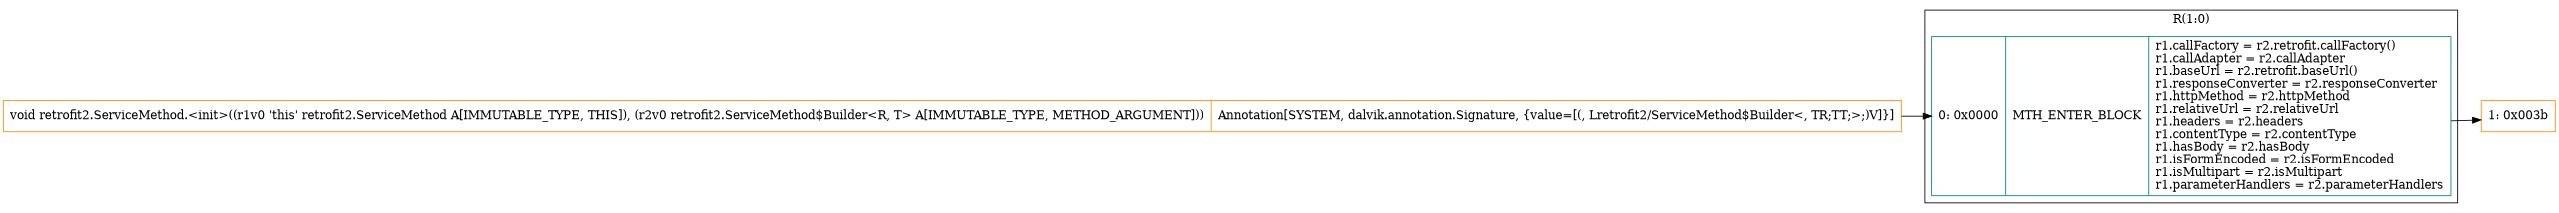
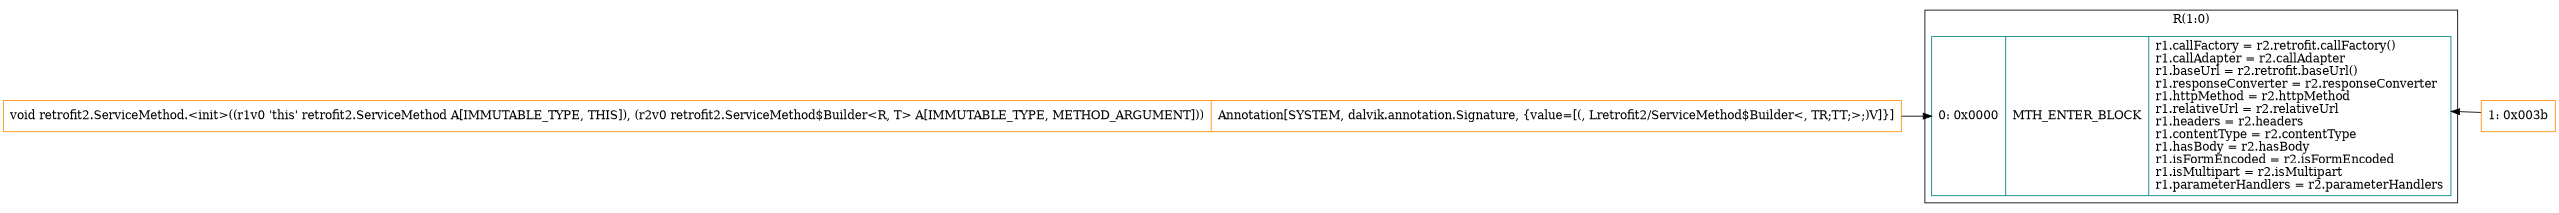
(2463, 121) -> (2470, 112)
